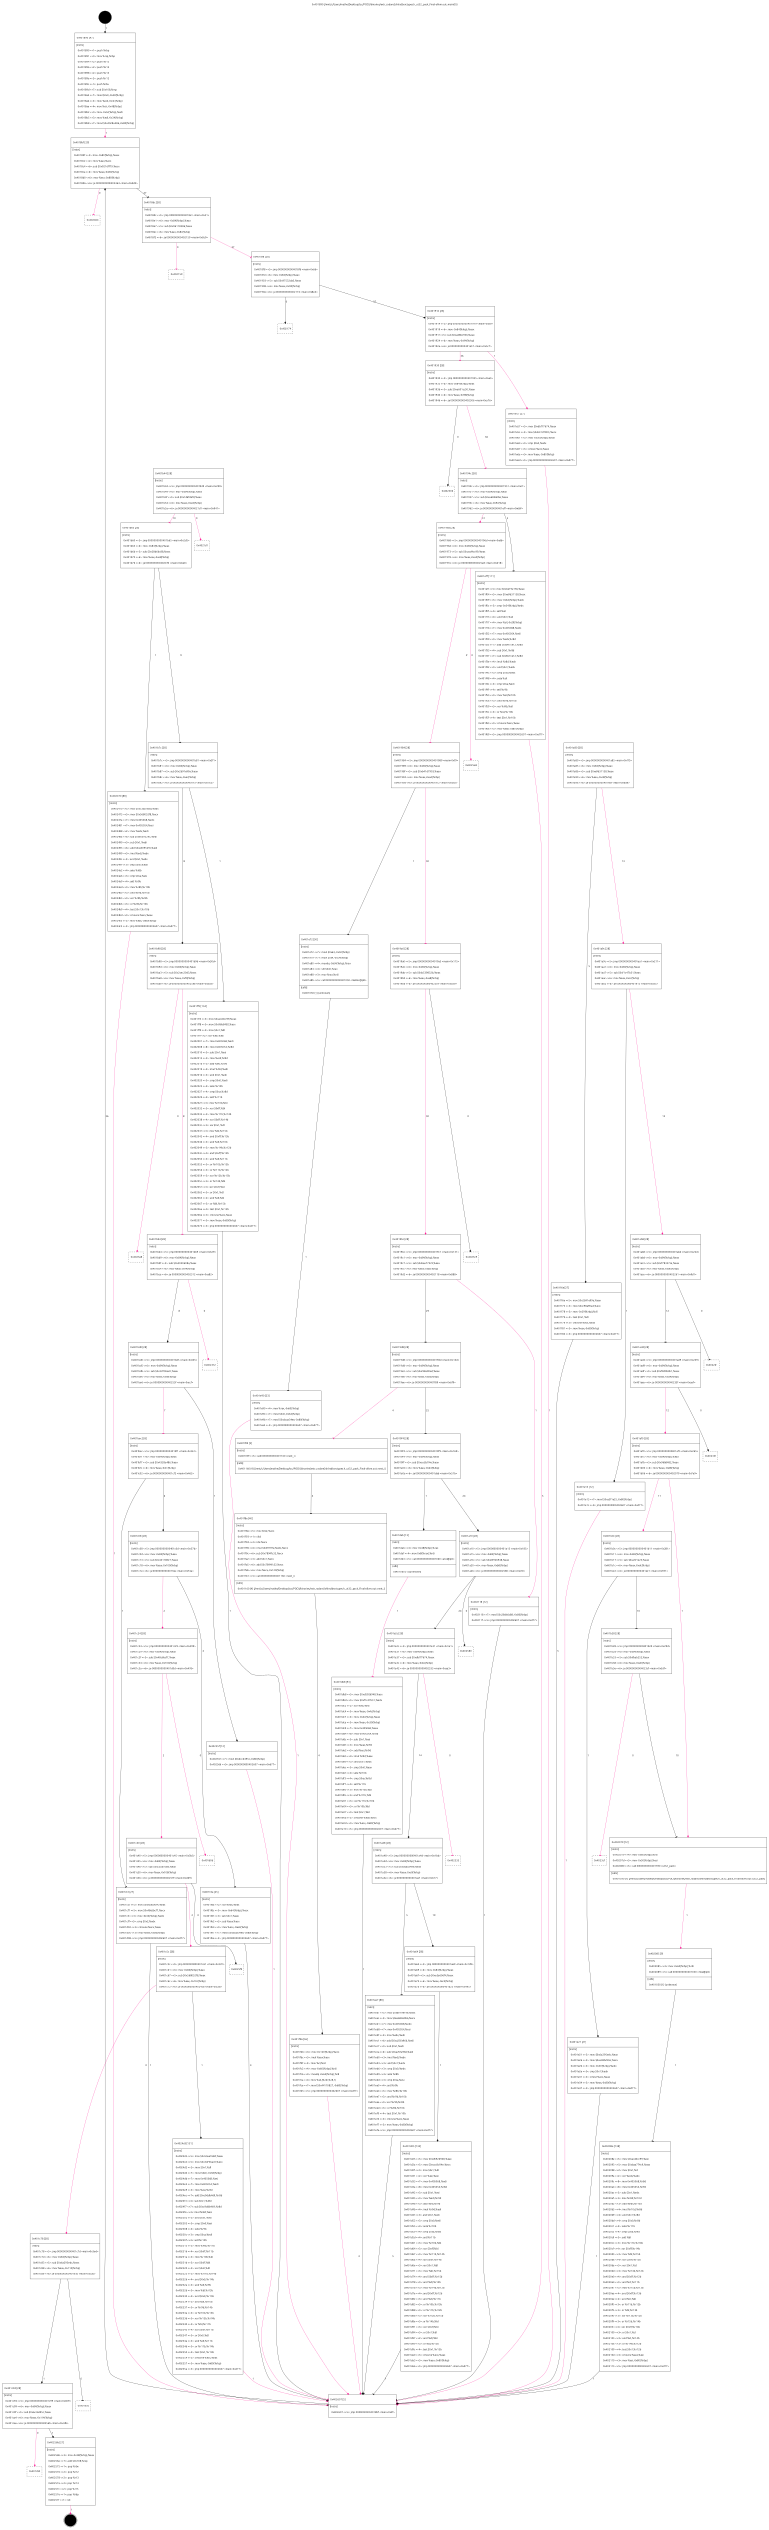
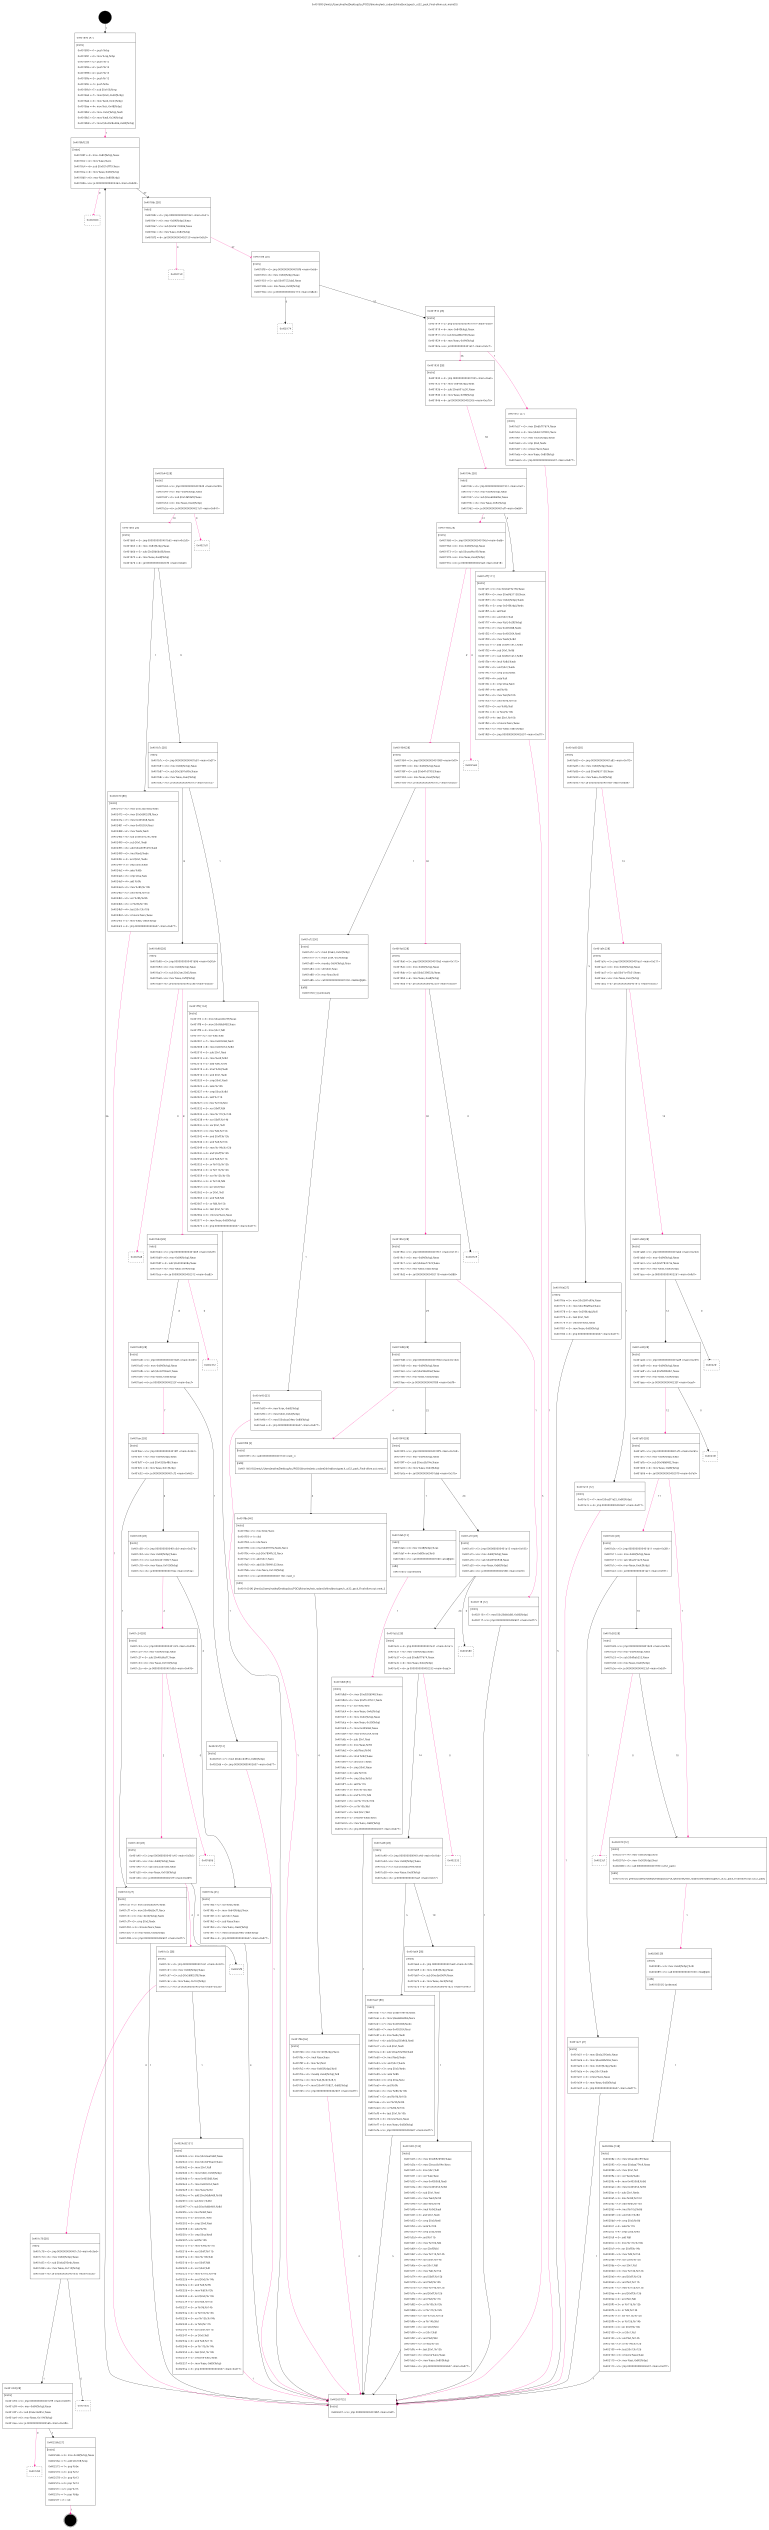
(447, 491) -> none
(666, 1310) -> (666, 1310)
